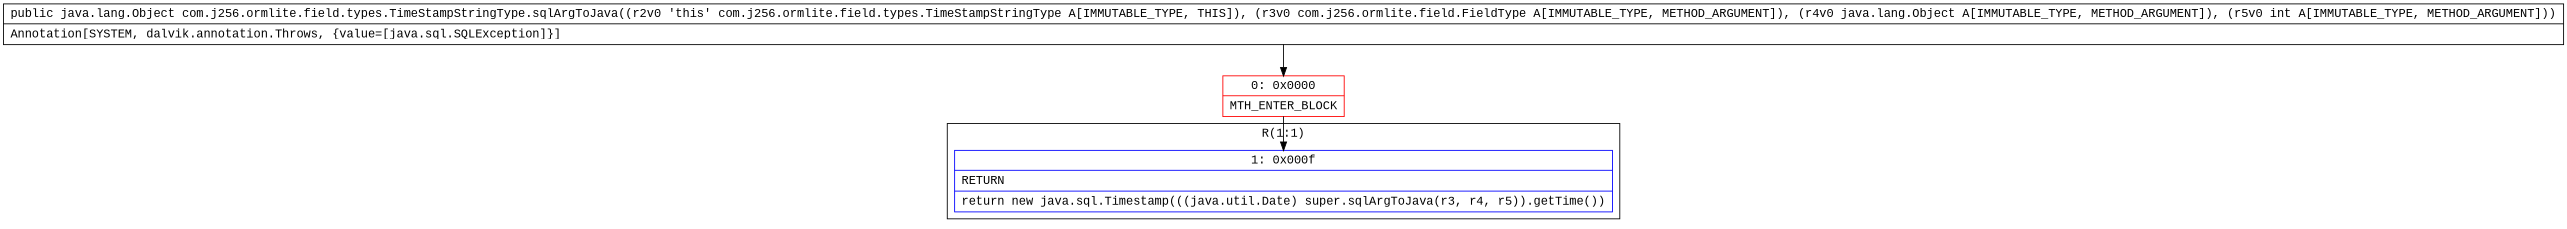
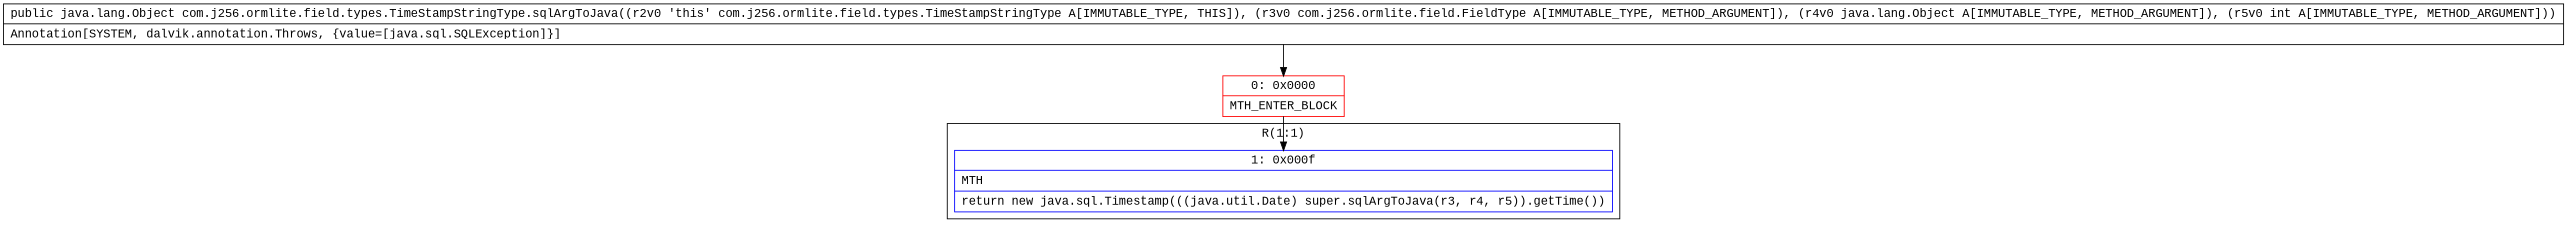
(983, 180) -> (972, 180)
